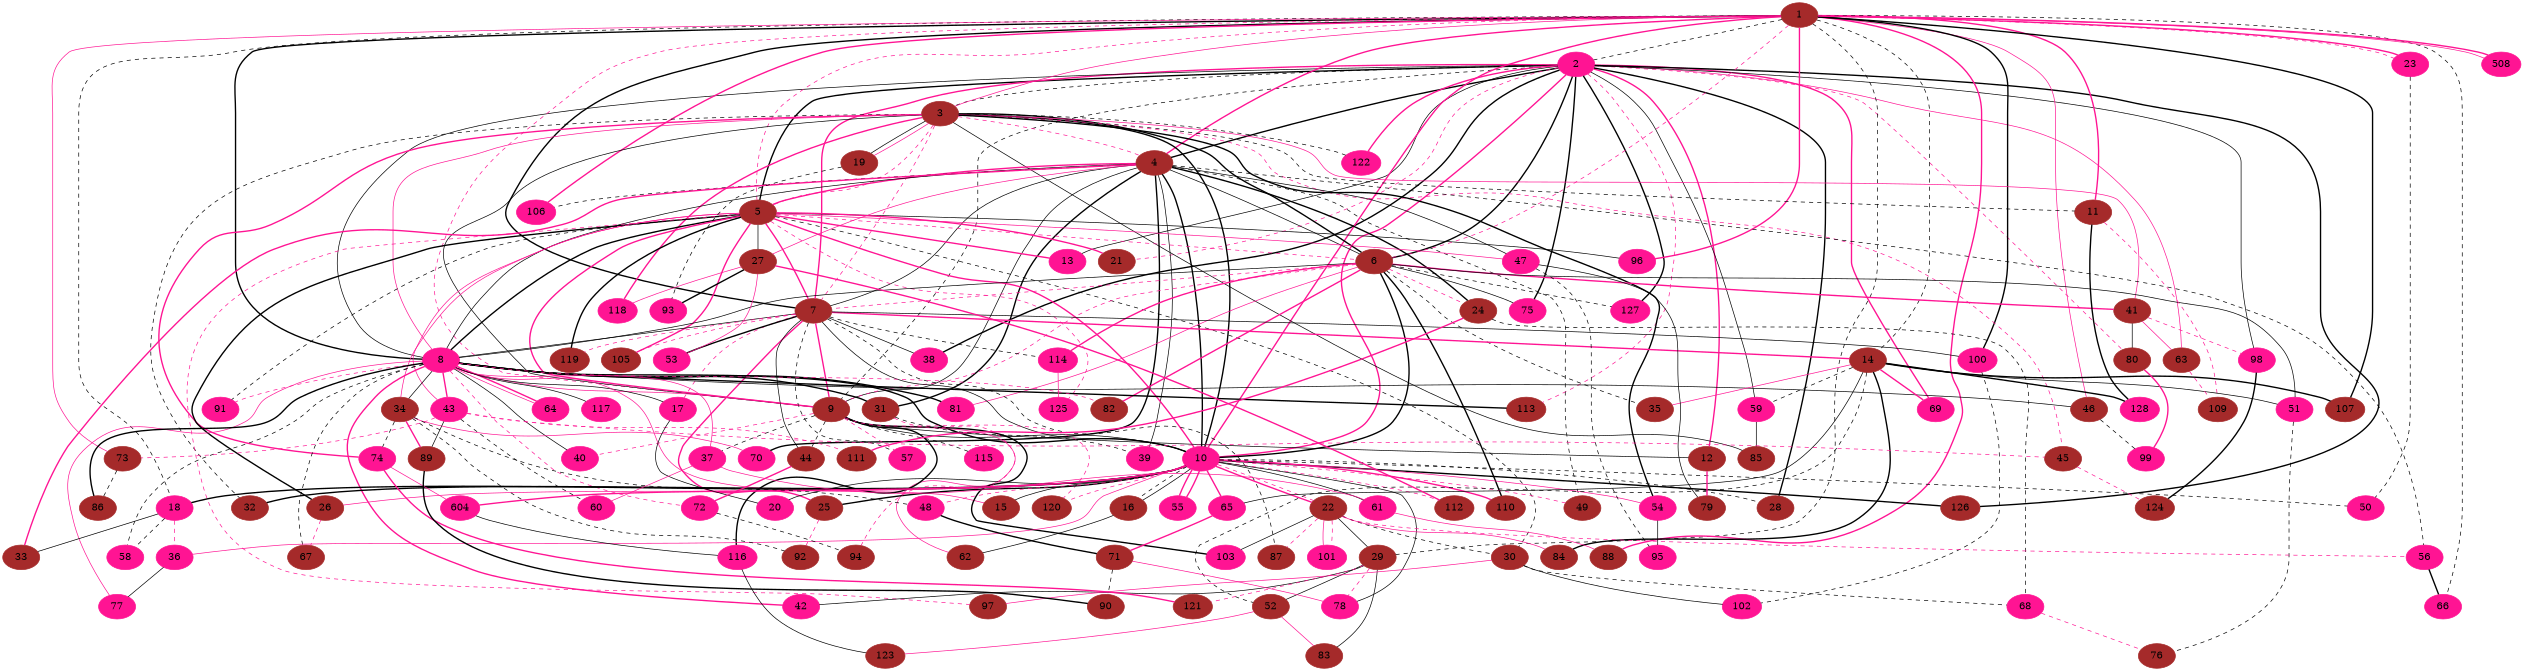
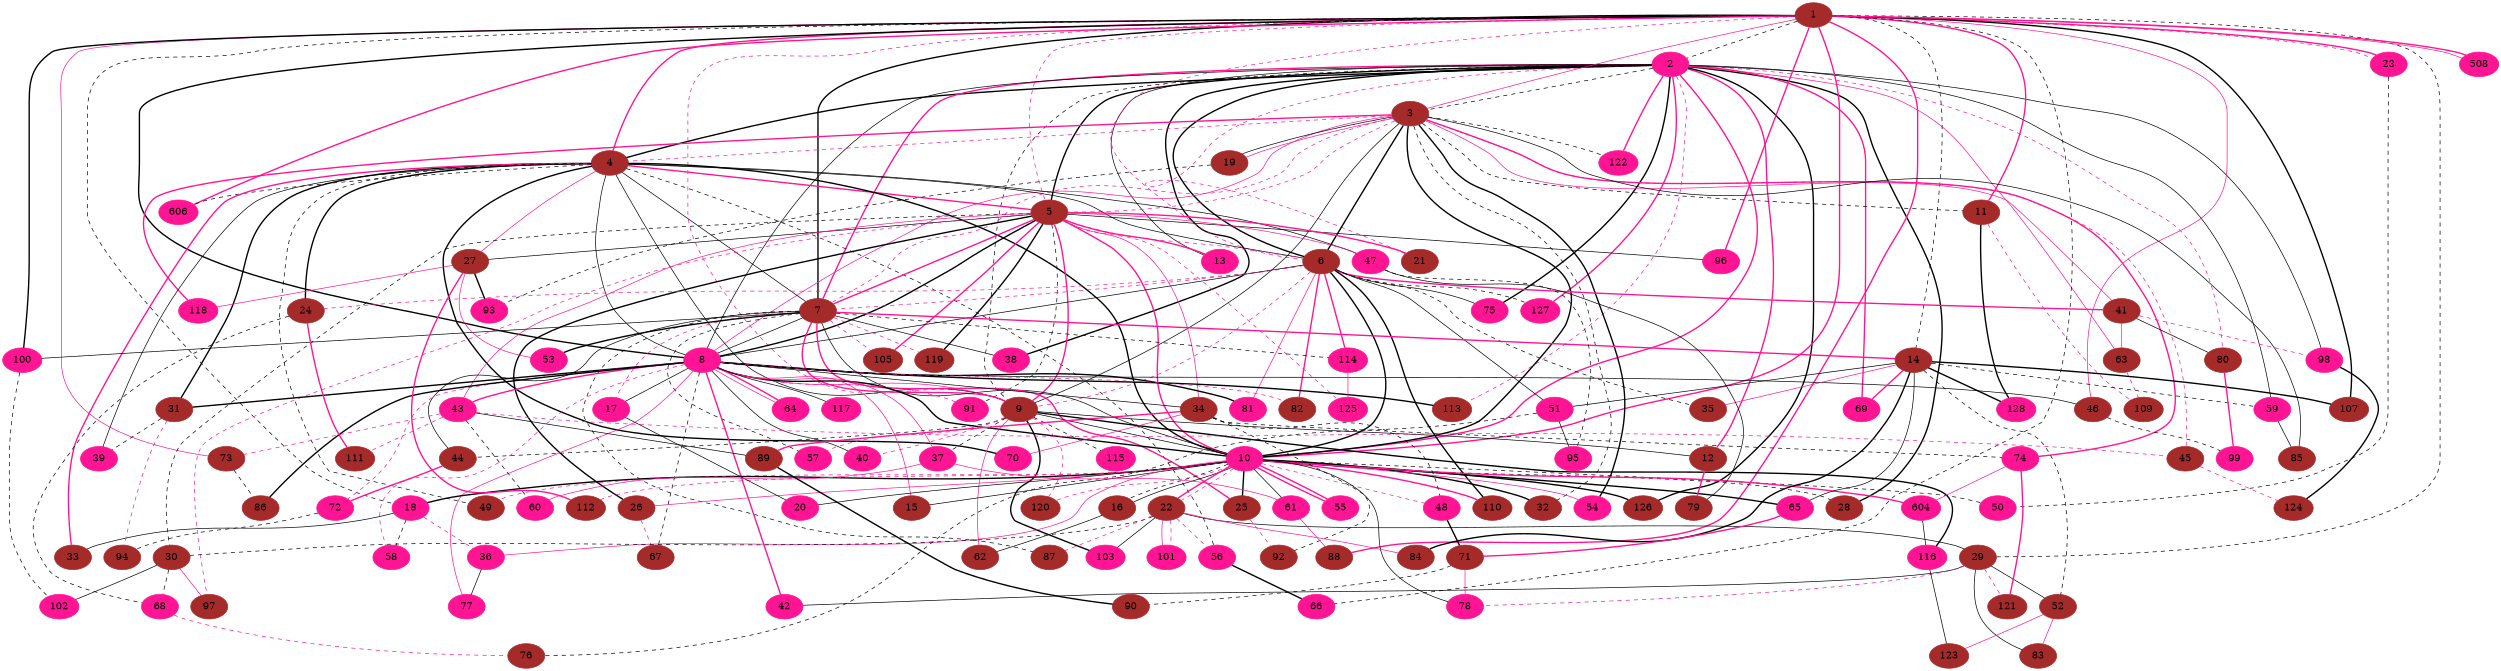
(1641, 186) -> (1650, 207)
(536, 212) -> (178, 212)
(260, 439) -> (523, 445)
(1214, 483) -> (1572, 483)
(1658, 533) -> (1564, 434)
